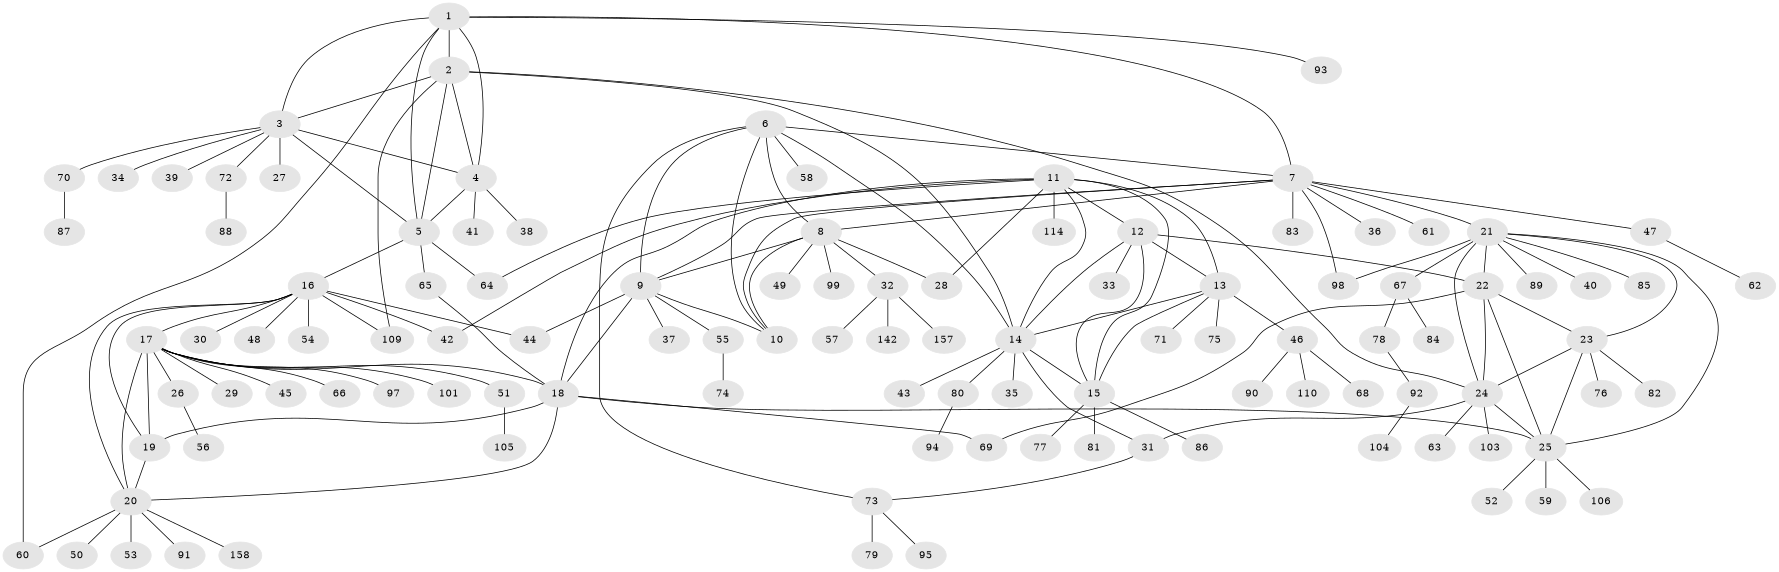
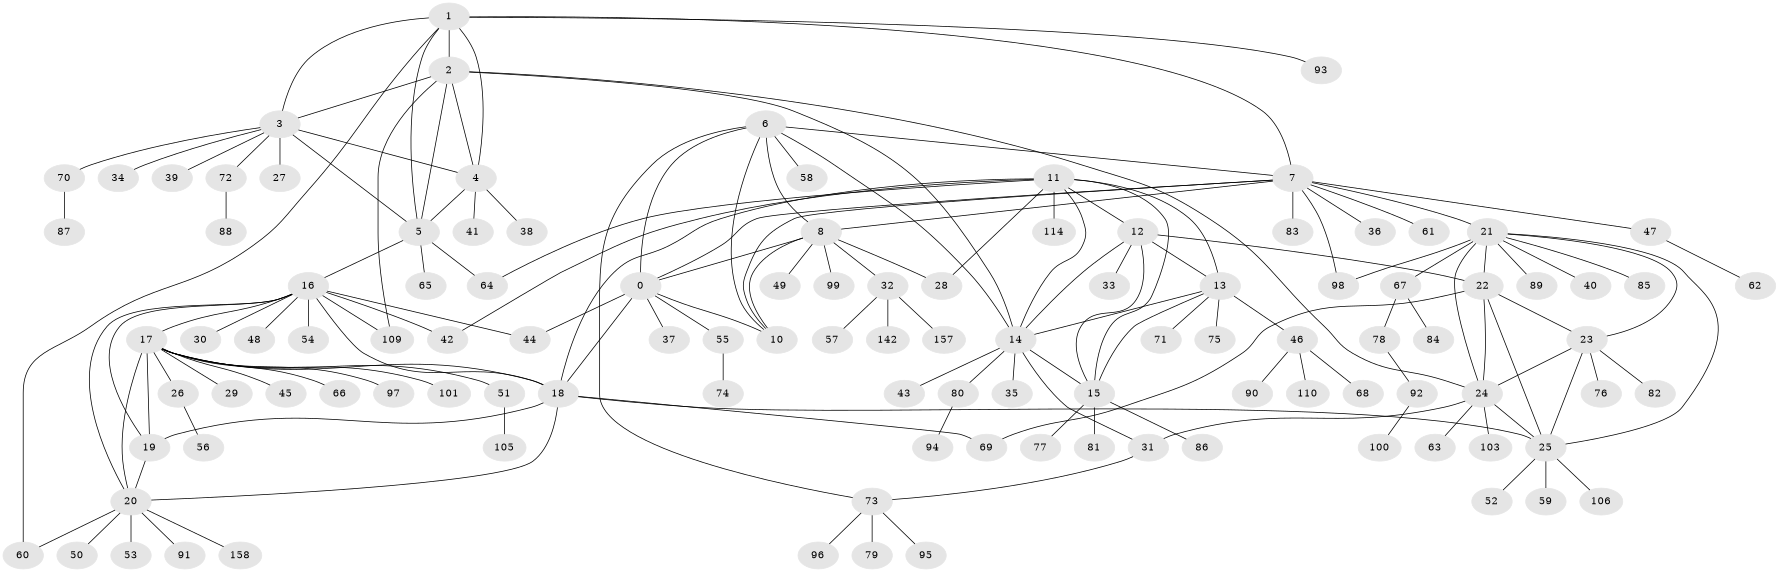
(641, 286) -> (641, 286)
(490, 342) -> (374, 358)
(1380, 448) -> (1380, 448)
none -> (818, 555)
